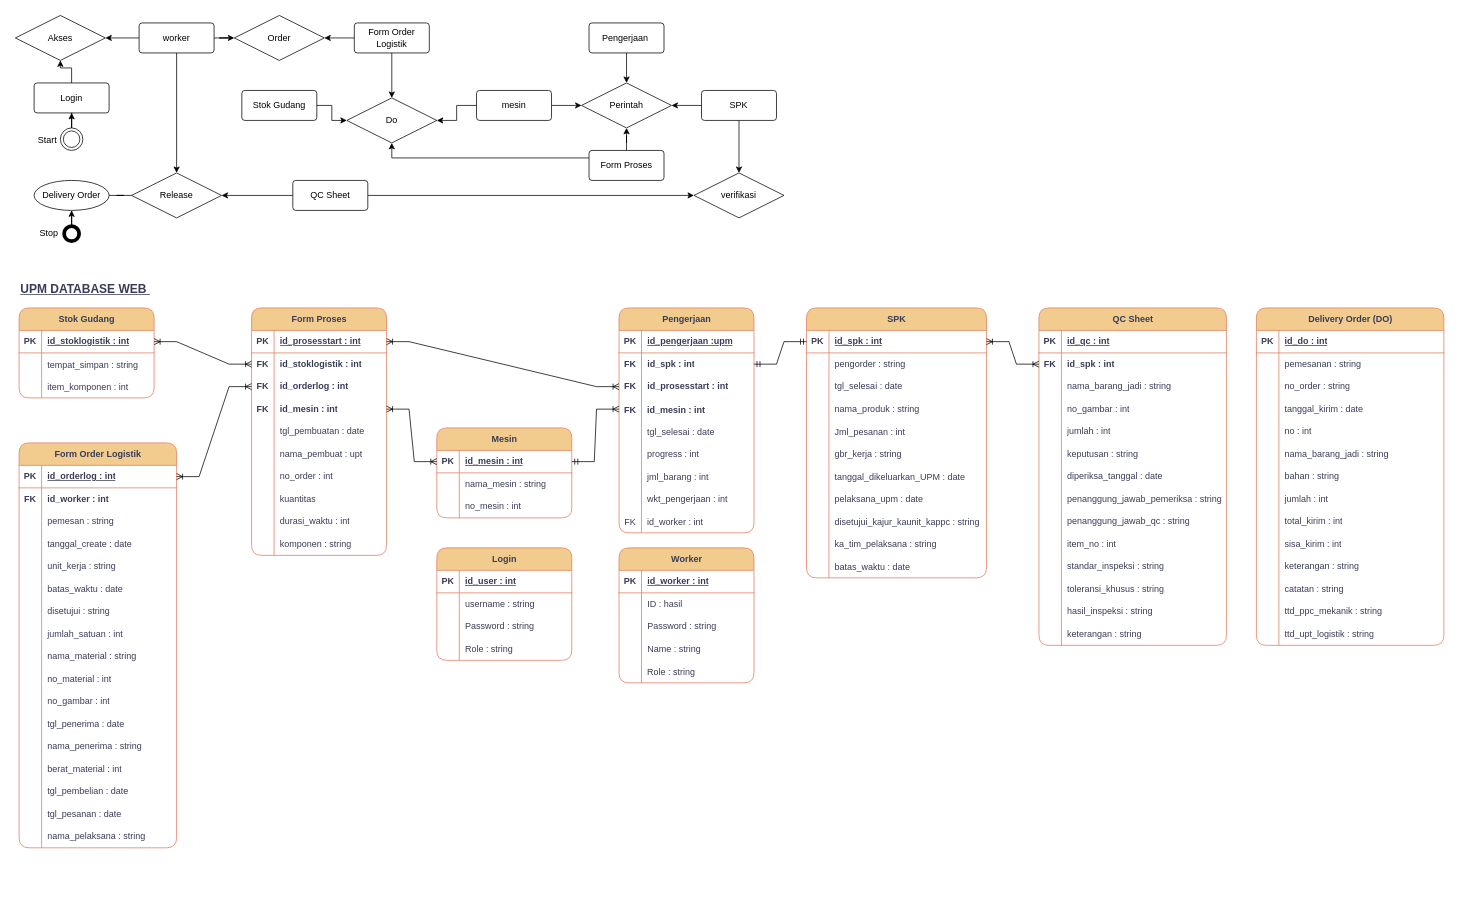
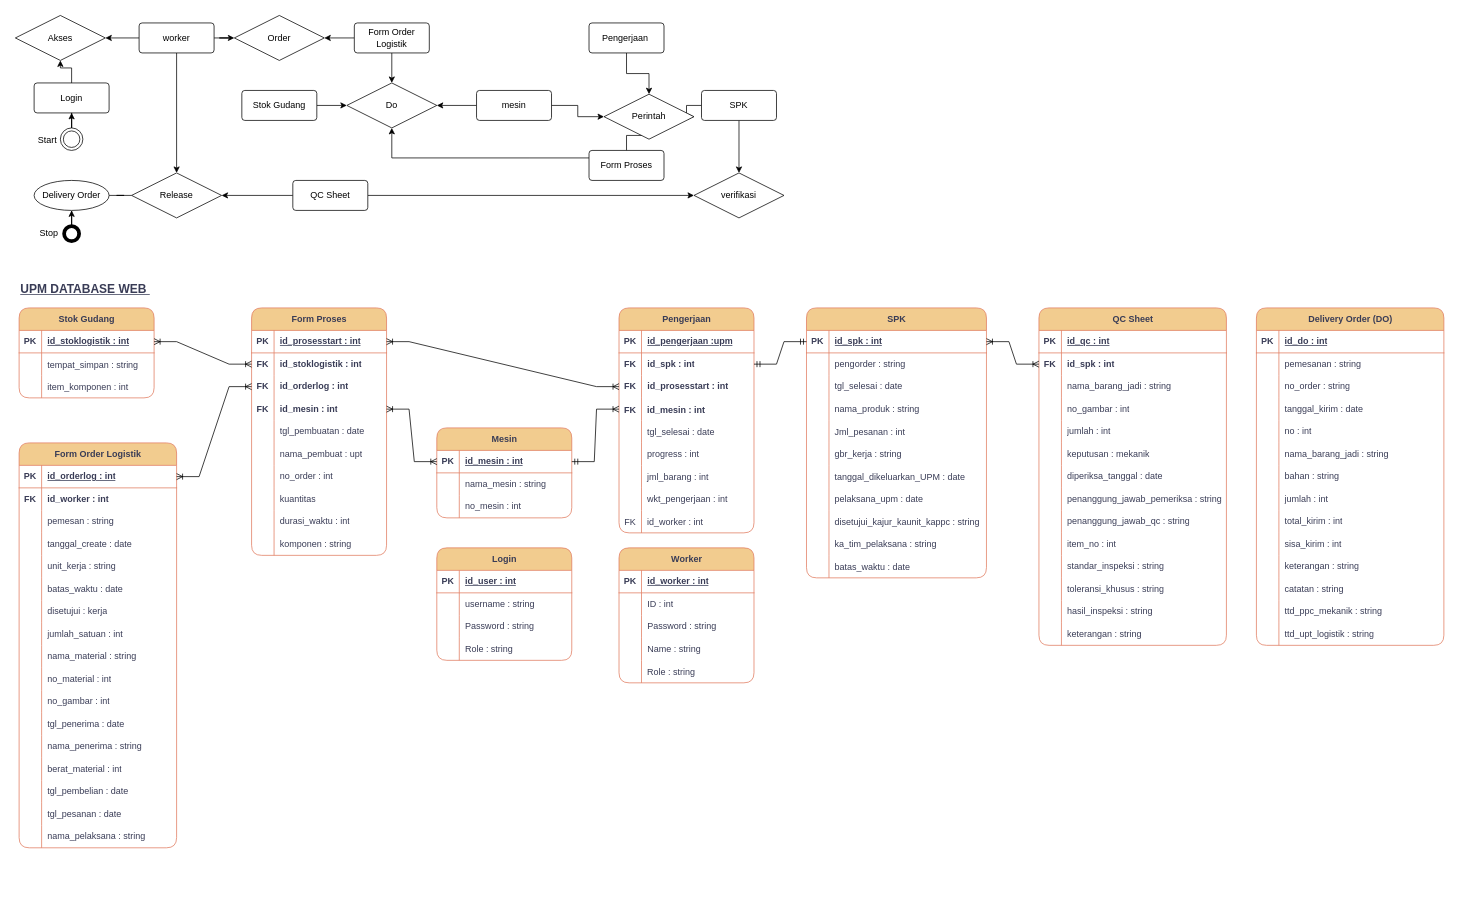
(627, 105) -> (649, 117)
(392, 120) -> (392, 105)
(1108, 454) -> (1111, 454)
(667, 604) -> (663, 604)
(86, 612) -> (85, 612)
